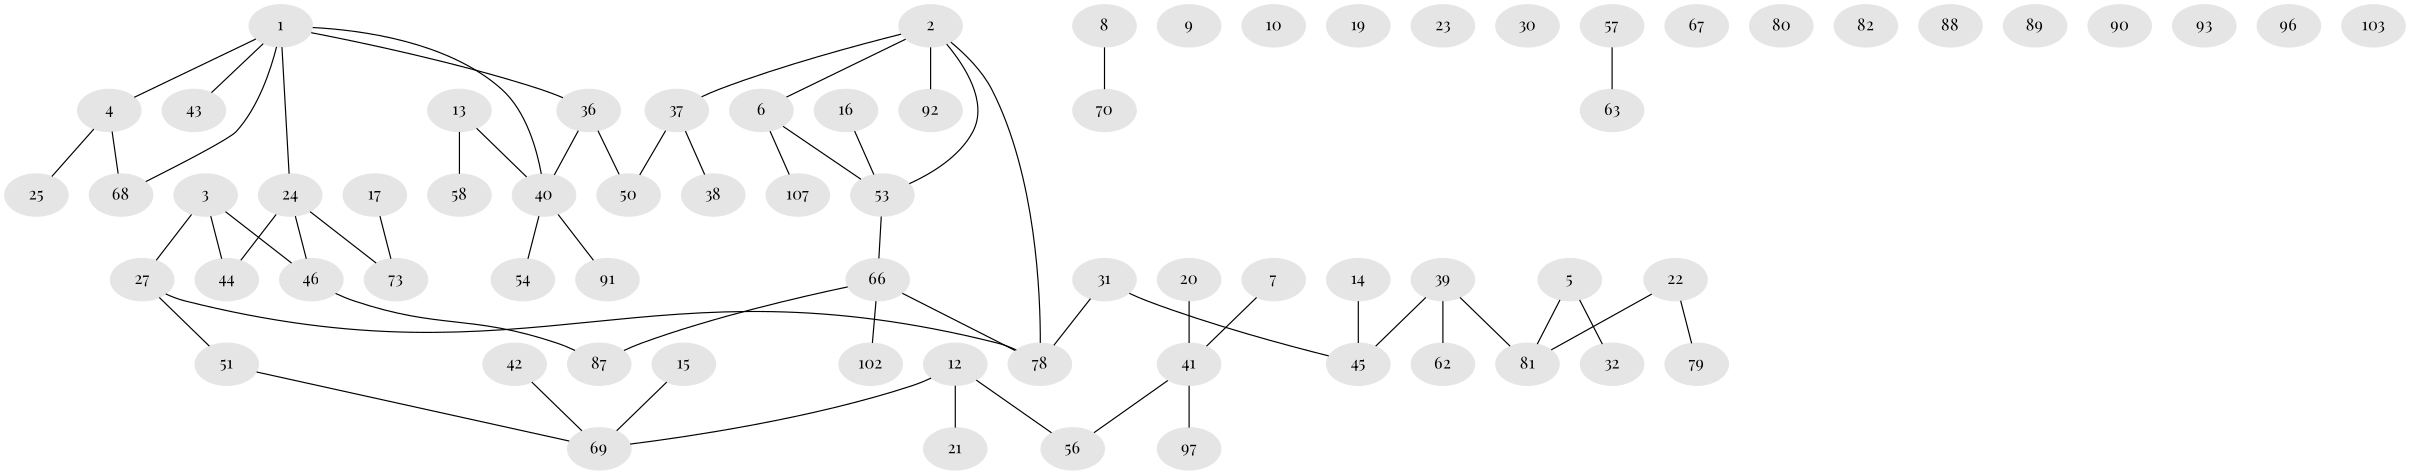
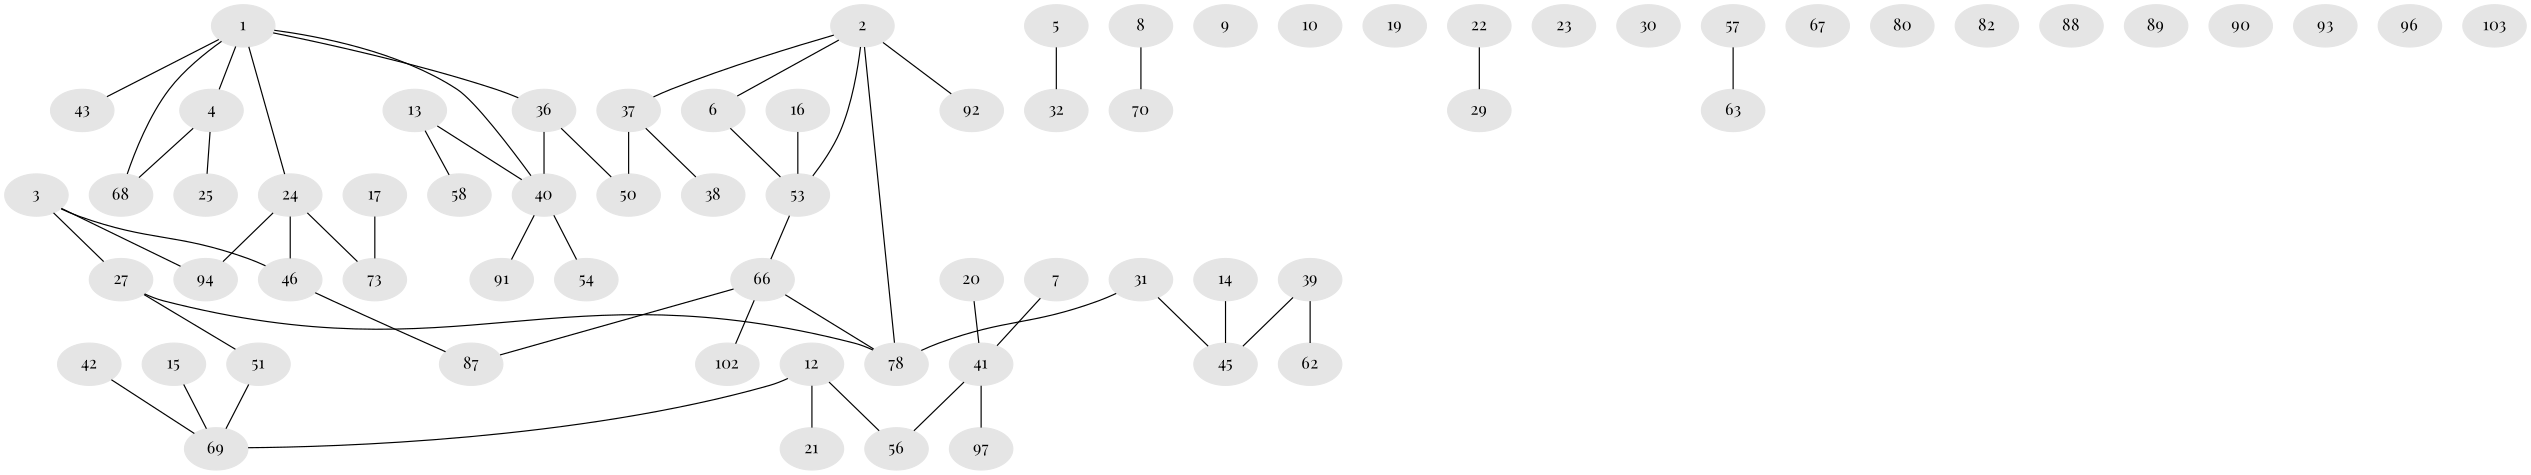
(798, 195) -> none
(227, 280) -> (206, 280)
(1527, 364) -> none
(1697, 364) -> (1479, 110)
